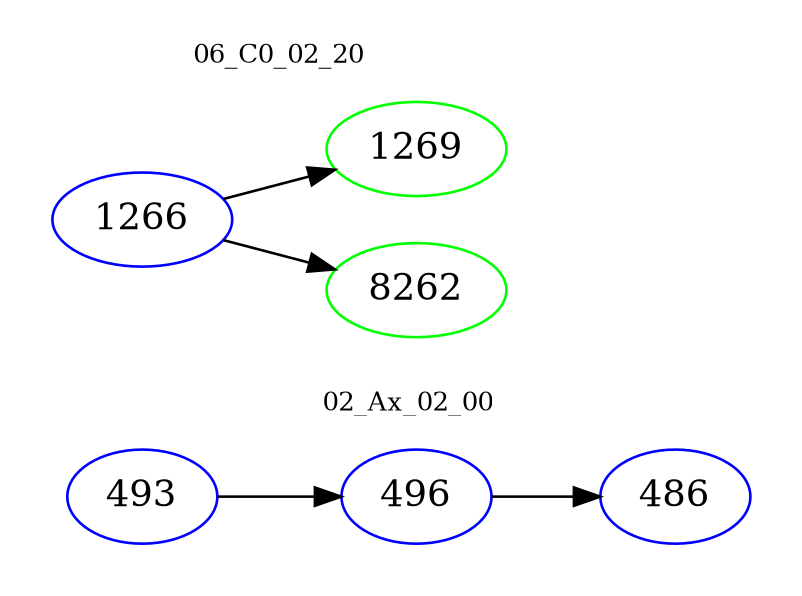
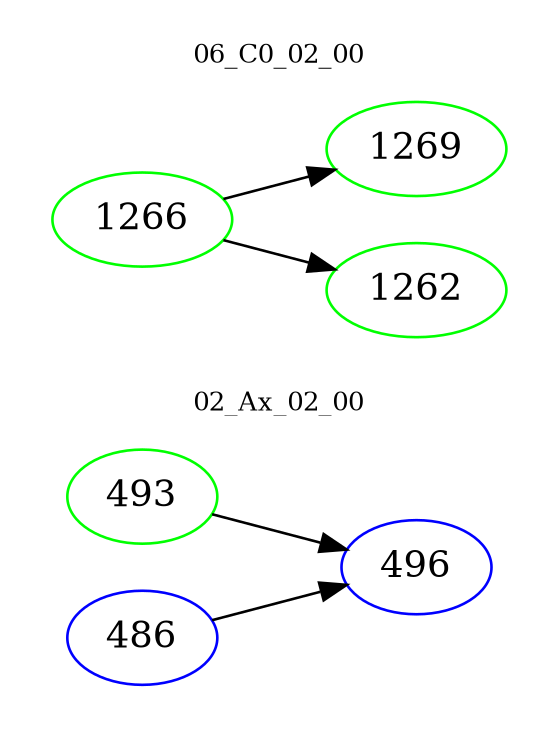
(279, 56) -> (279, 56)
(142, 220) -> (142, 220)
(416, 290) -> (416, 290)
(142, 497) -> (142, 497)
(533, 497) -> (266, 606)
